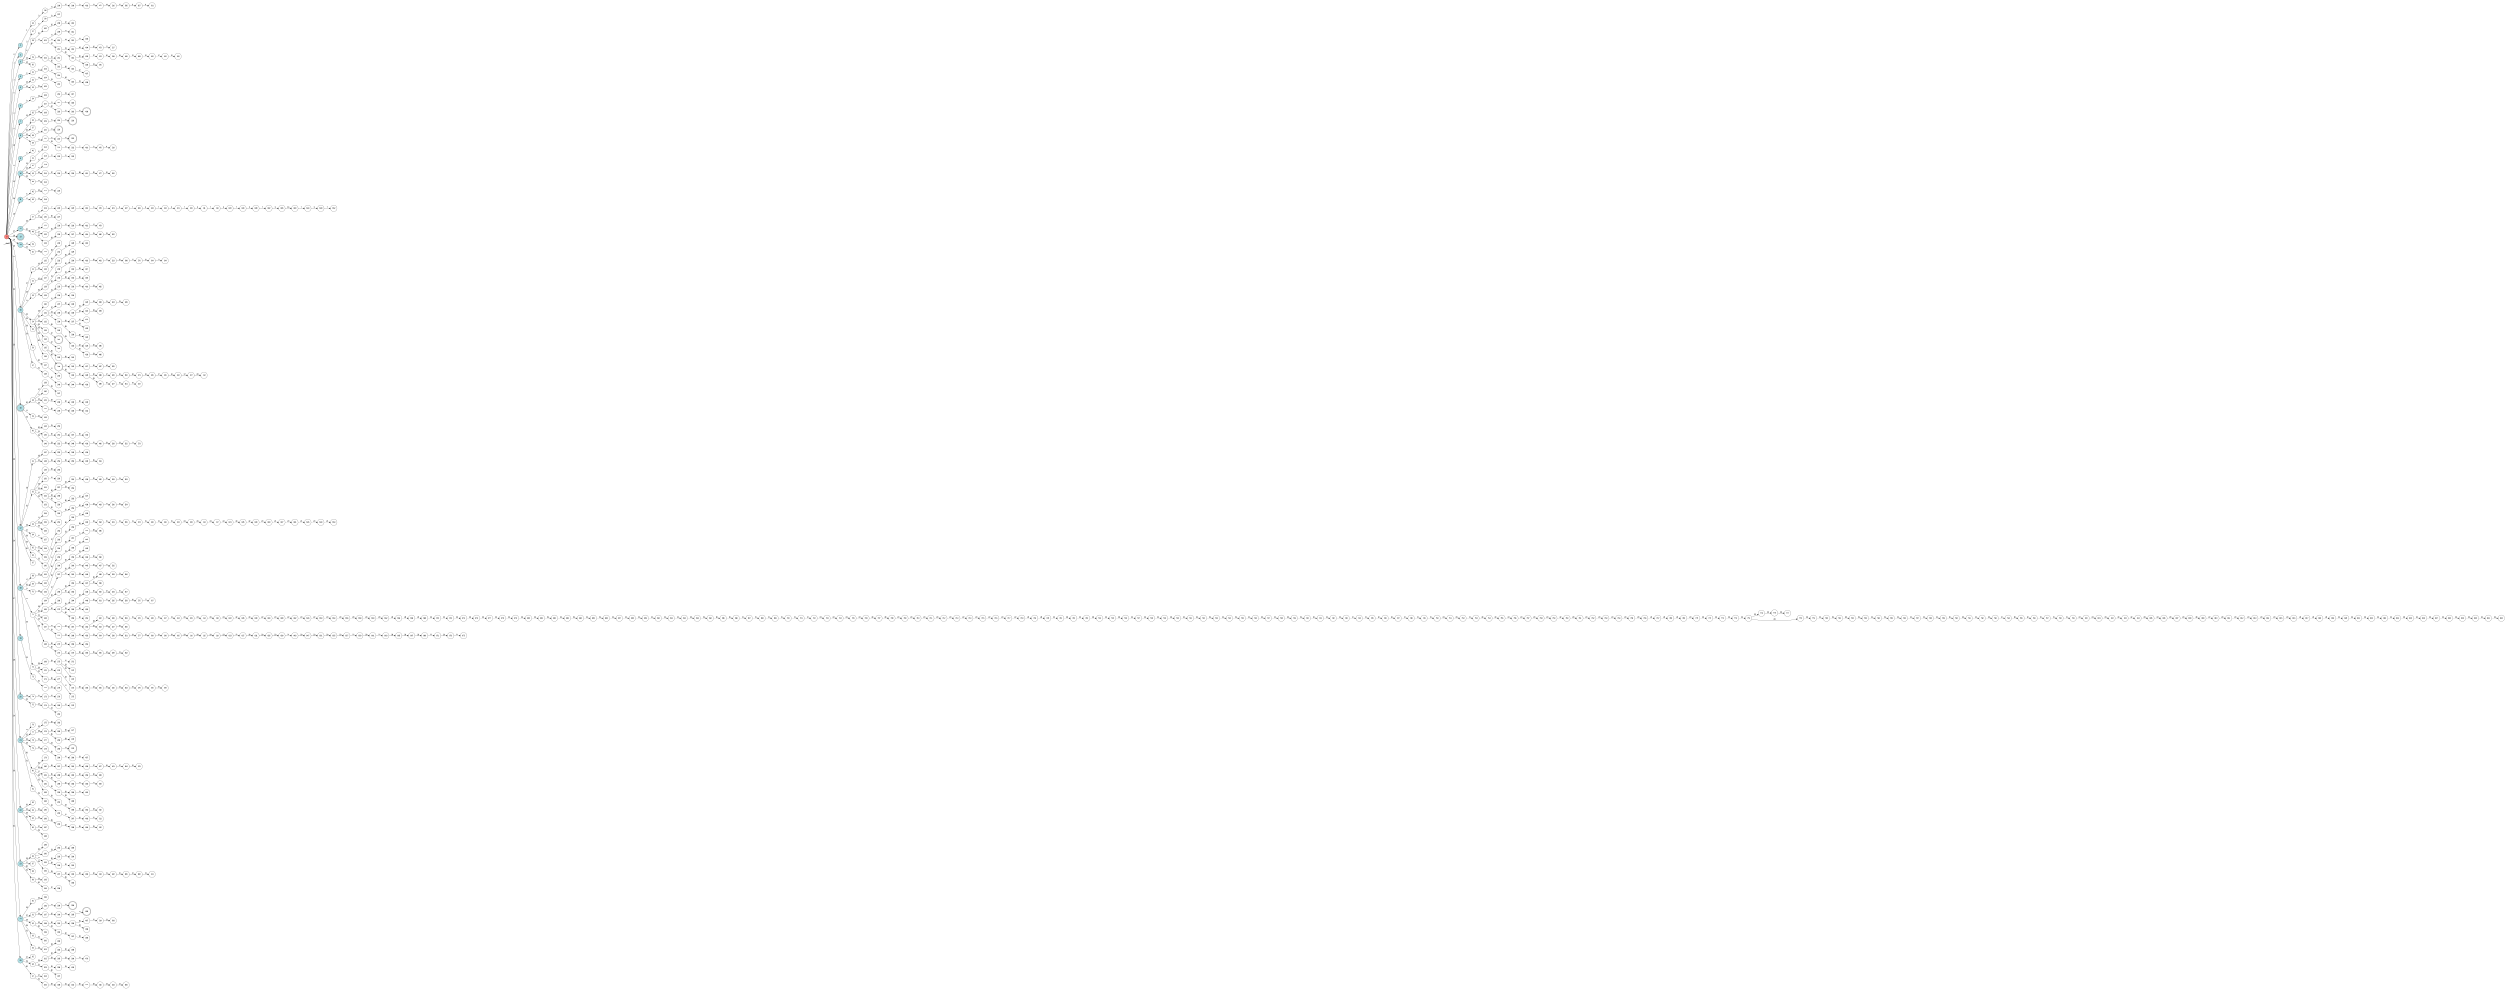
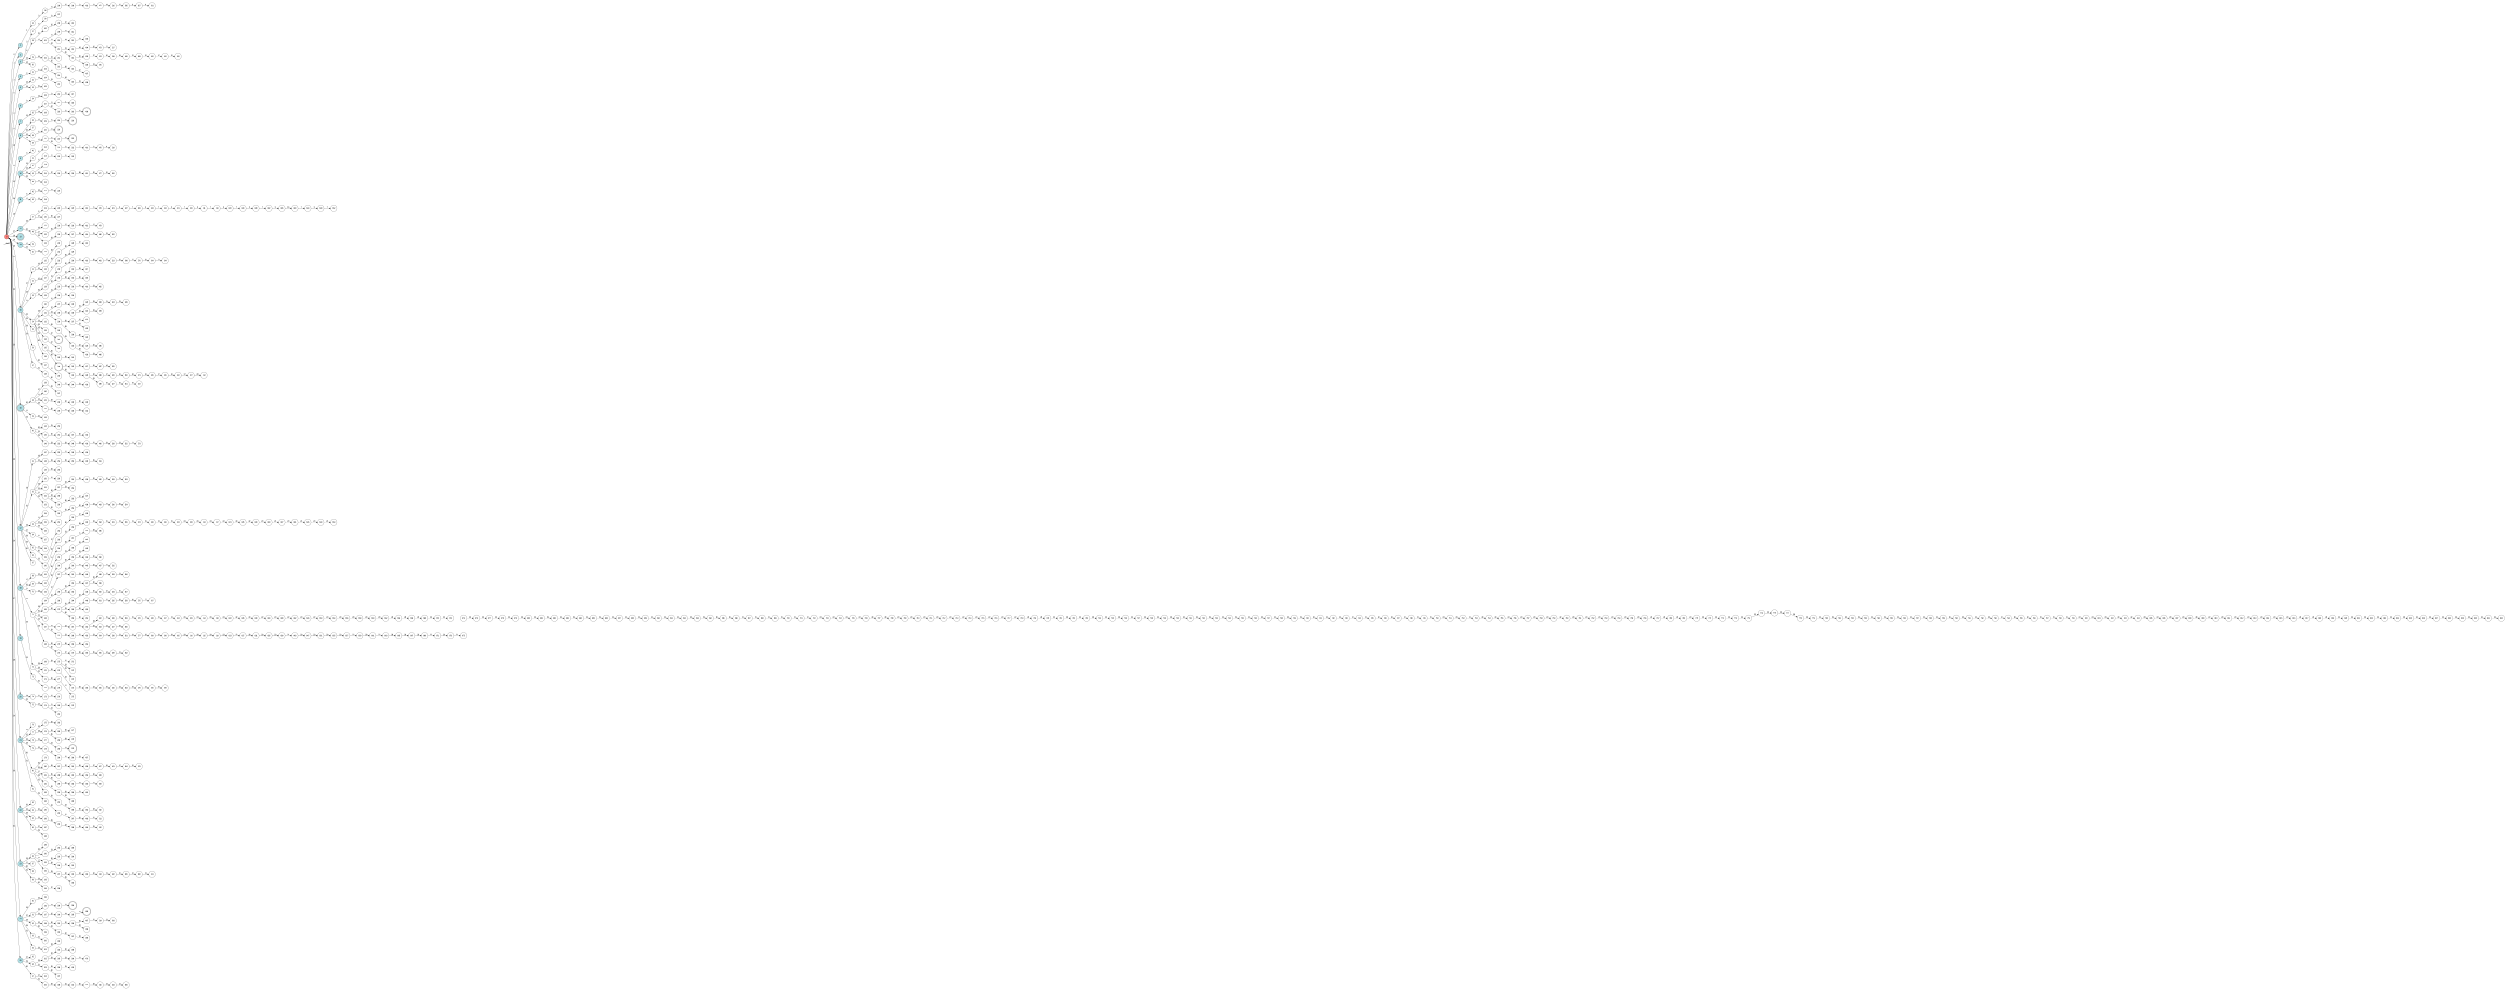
none -> (51, 95)
(456, 618) -> none
(1774, 620) -> (1793, 616)
